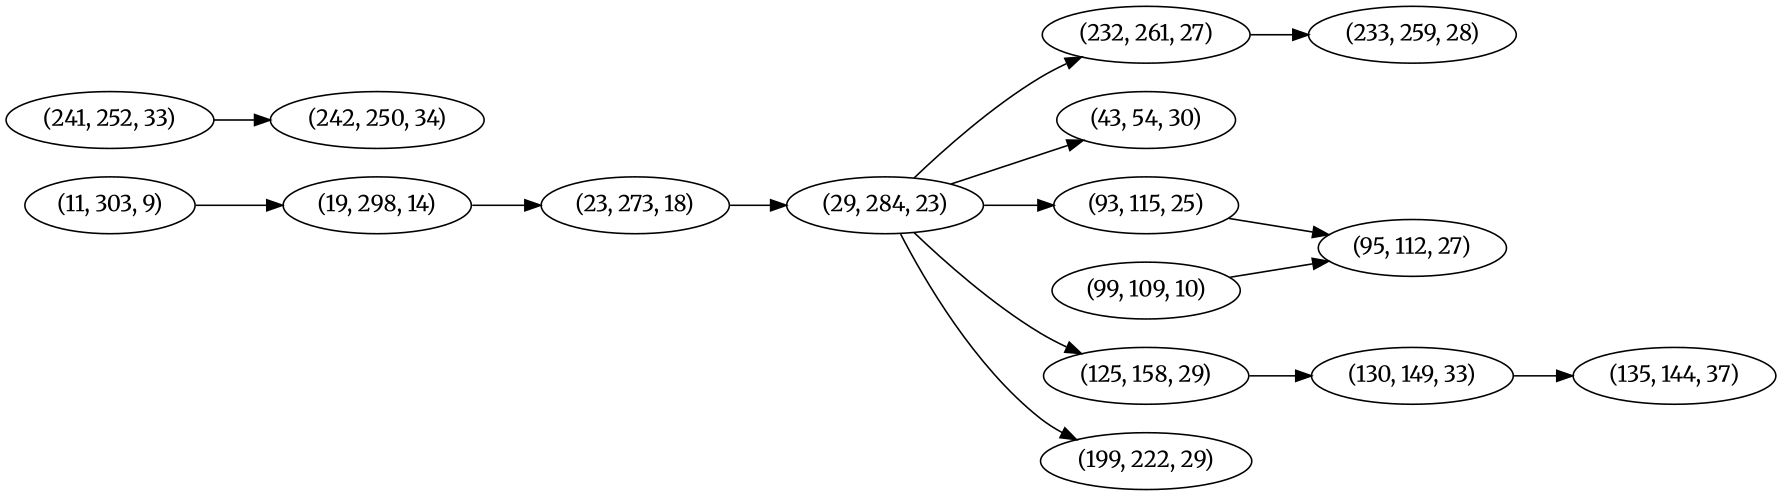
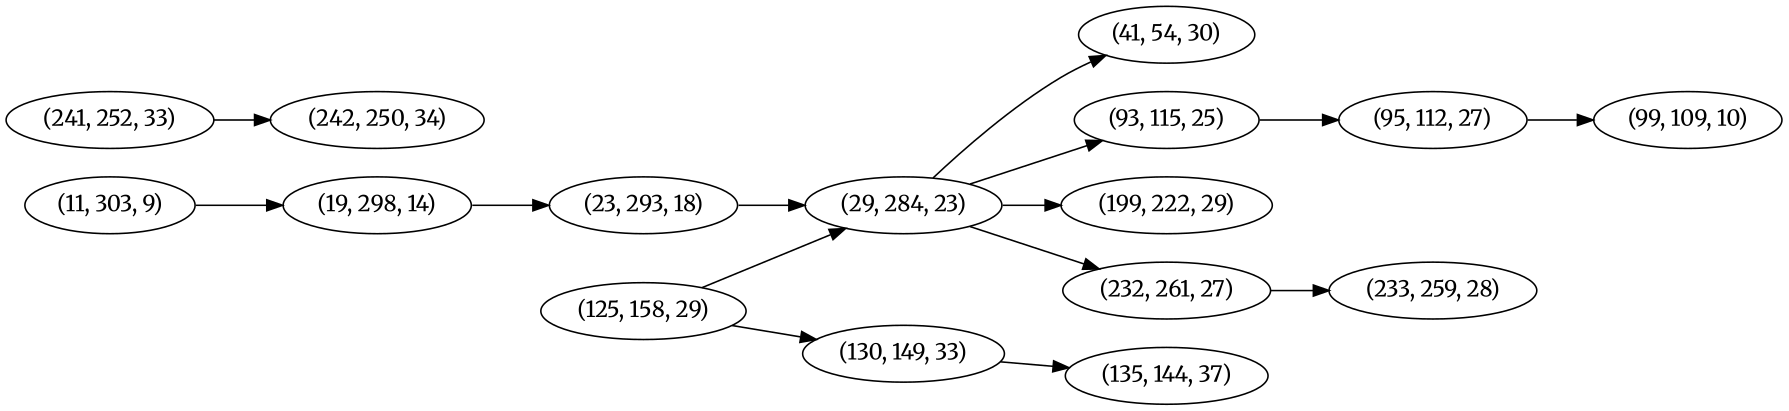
(1146, 120) -> (1167, 35)
(635, 205) -> (643, 205)
(1272, 270) -> (1552, 120)
(986, 295) -> (766, 261)
